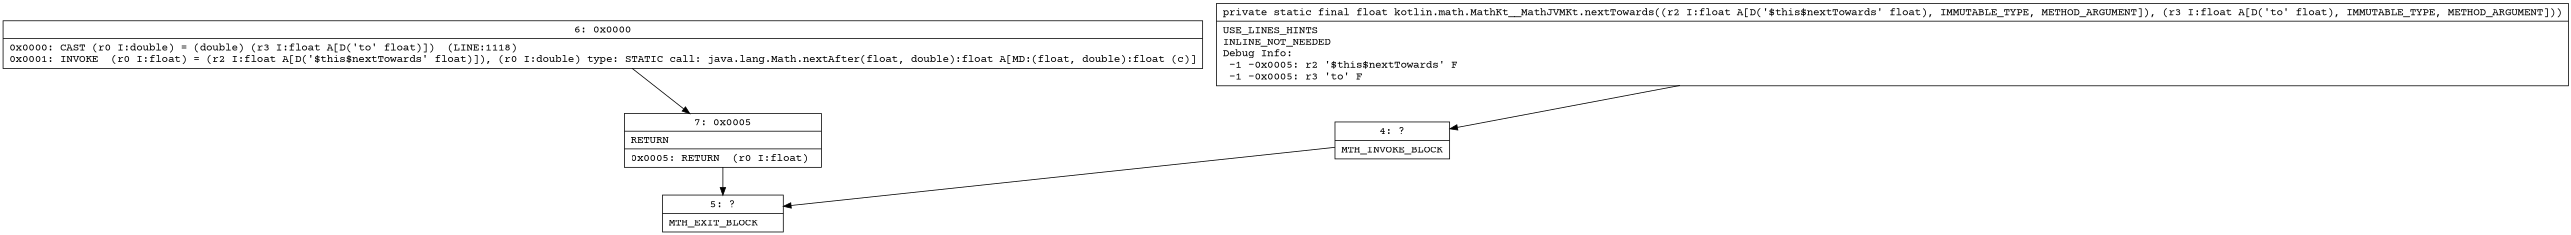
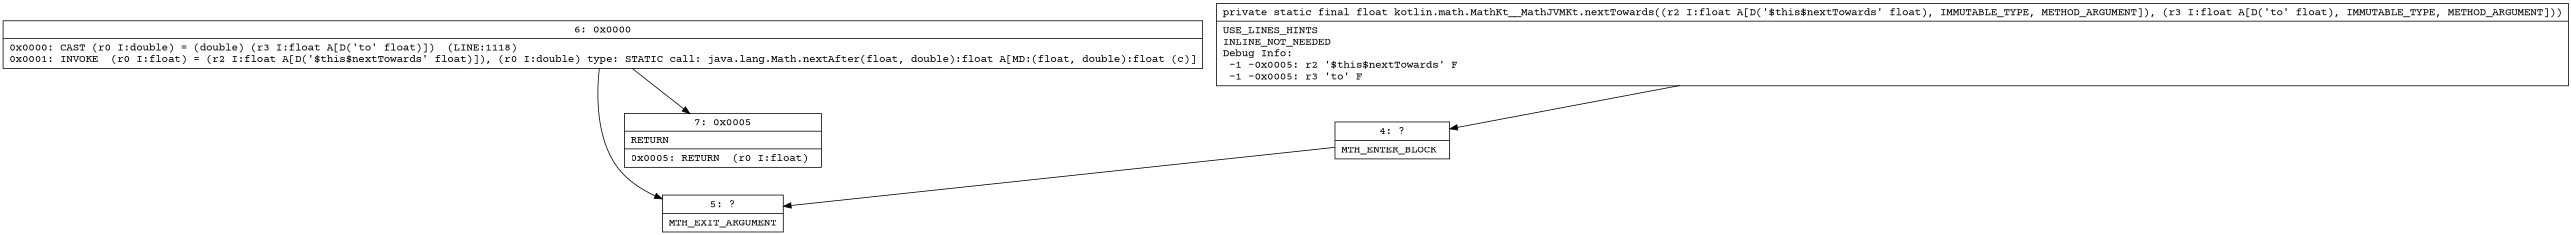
(1392, 149) -> (1389, 149)
(723, 177) -> (605, 143)
(713, 222) -> (723, 222)
